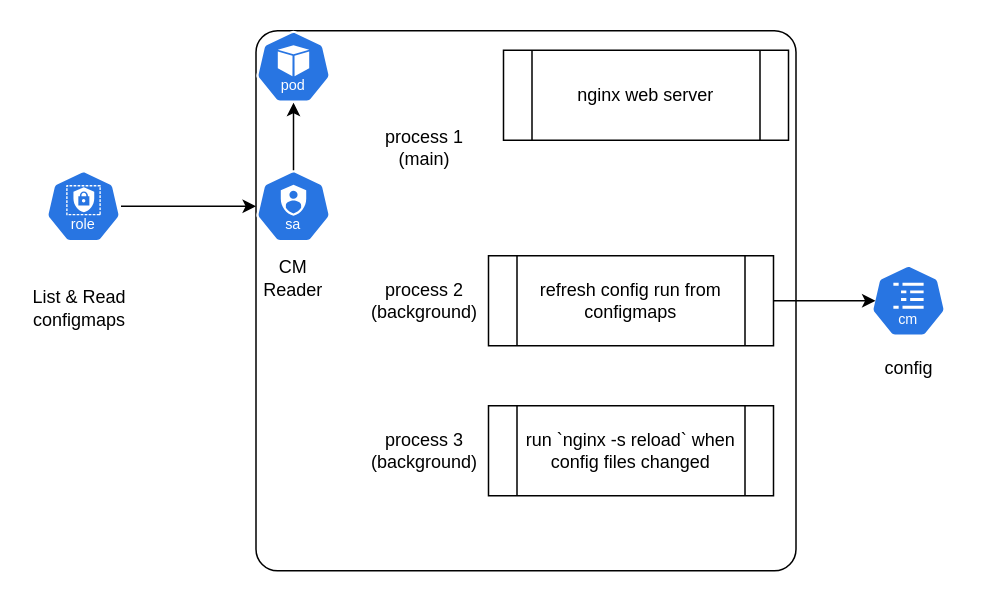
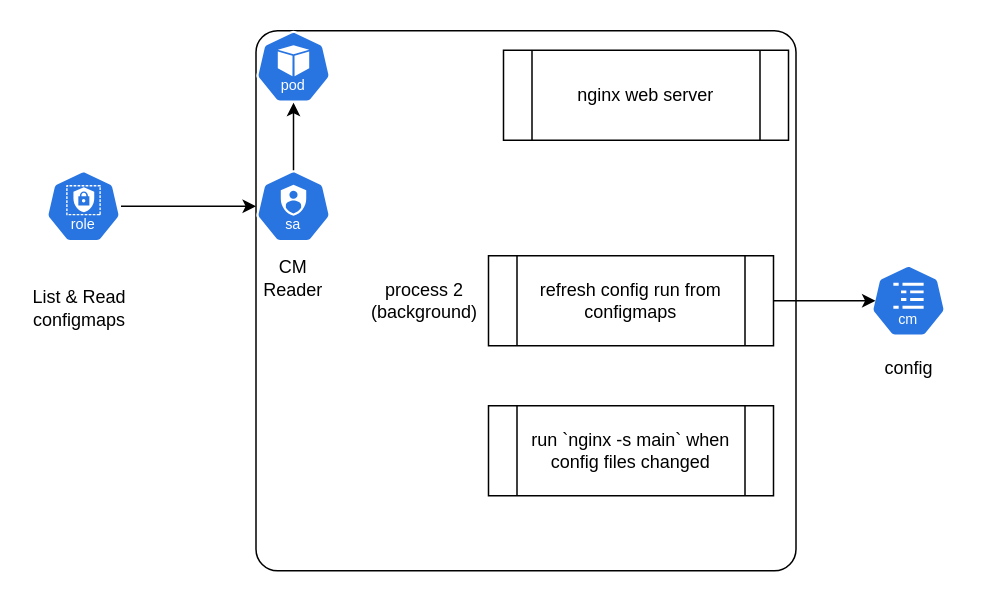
(425, 148) -> none
(425, 451) -> none
(631, 451) -> (631, 451)
